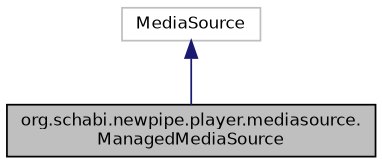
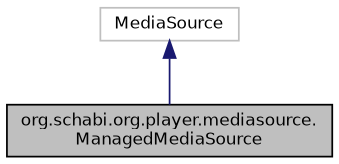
(191, 131) -> (170, 131)
